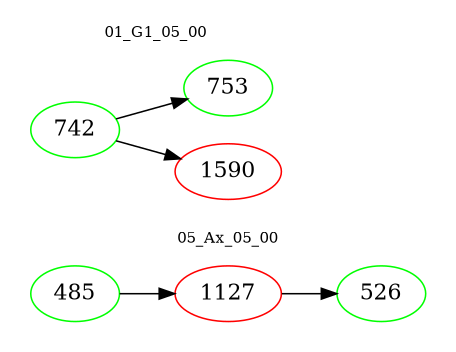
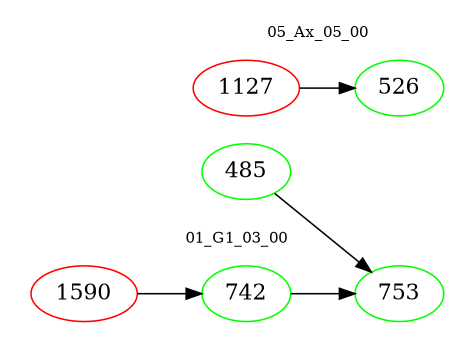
(156, 33) -> (237, 239)
(141, 148) -> (162, 294)
(139, 294) -> (325, 235)
